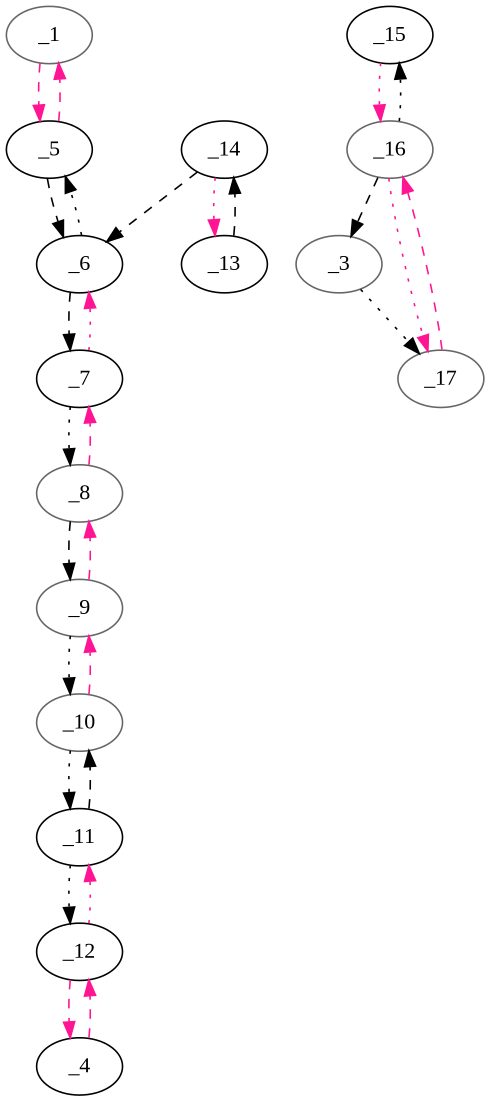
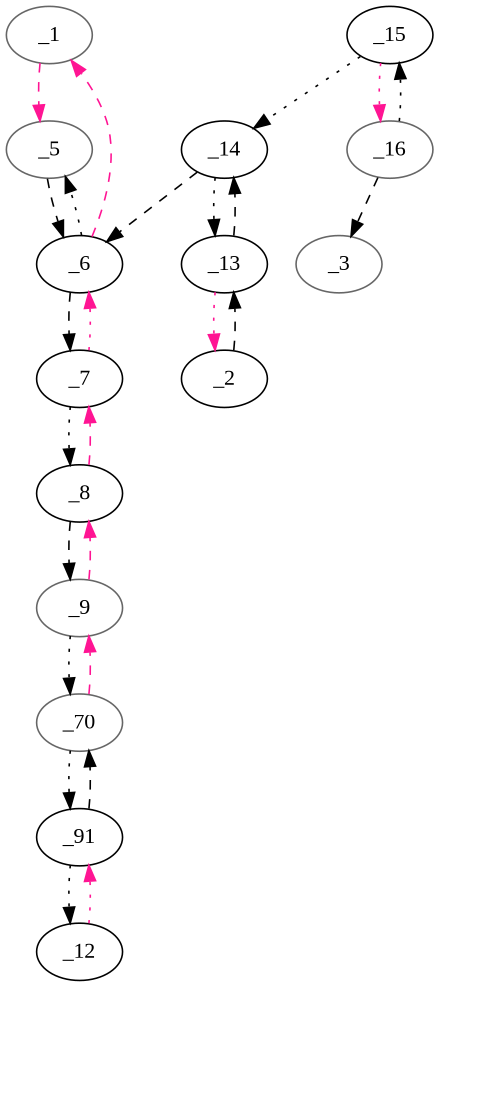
none -> (314, 88)
(60, 100) -> (111, 153)
(49, 150) -> (49, 150)
(214, 199) -> (214, 199)
none -> (224, 379)
(441, 379) -> none
(80, 493) -> (80, 493)
(80, 723) -> (80, 723)
(80, 837) -> (80, 837)
(80, 1066) -> none
